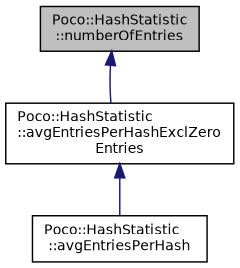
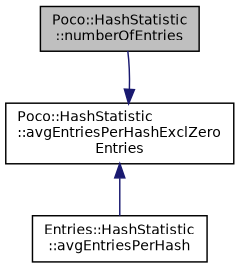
(110, 85) -> (129, 70)
(120, 239) -> (120, 239)
